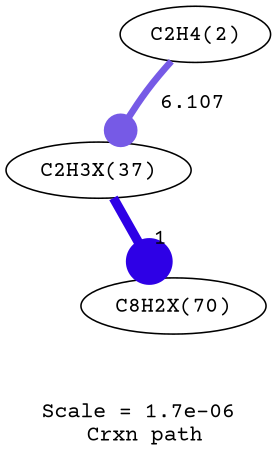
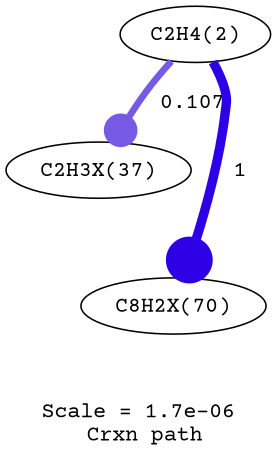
(186, 102) -> (186, 102)
(127, 222) -> (219, 152)
